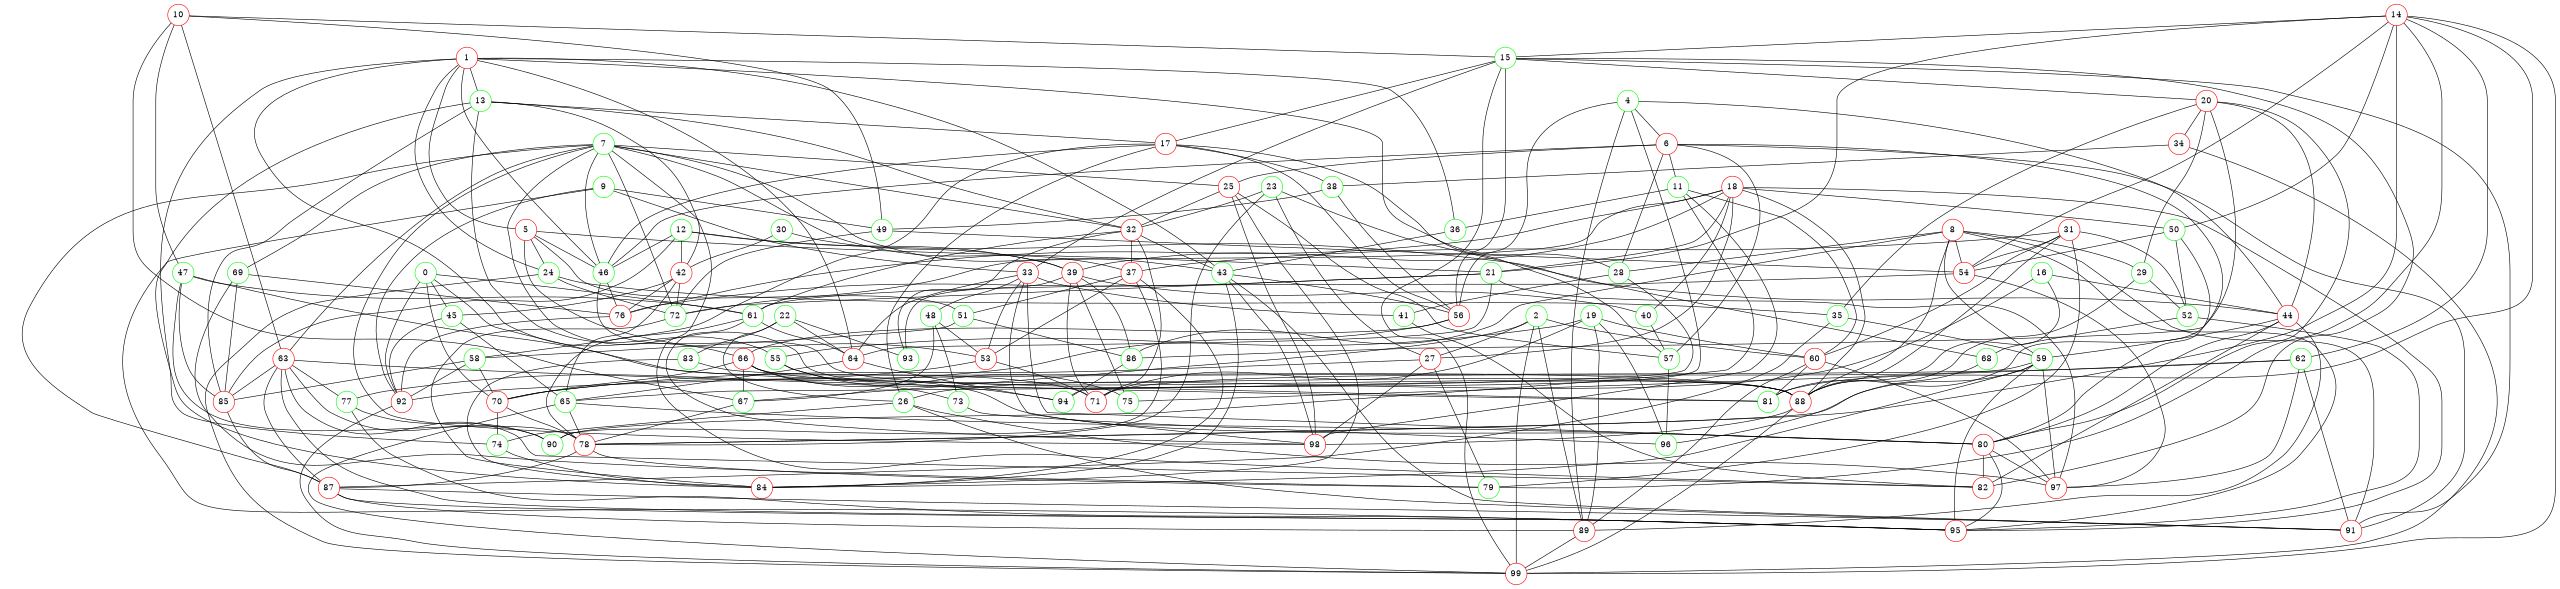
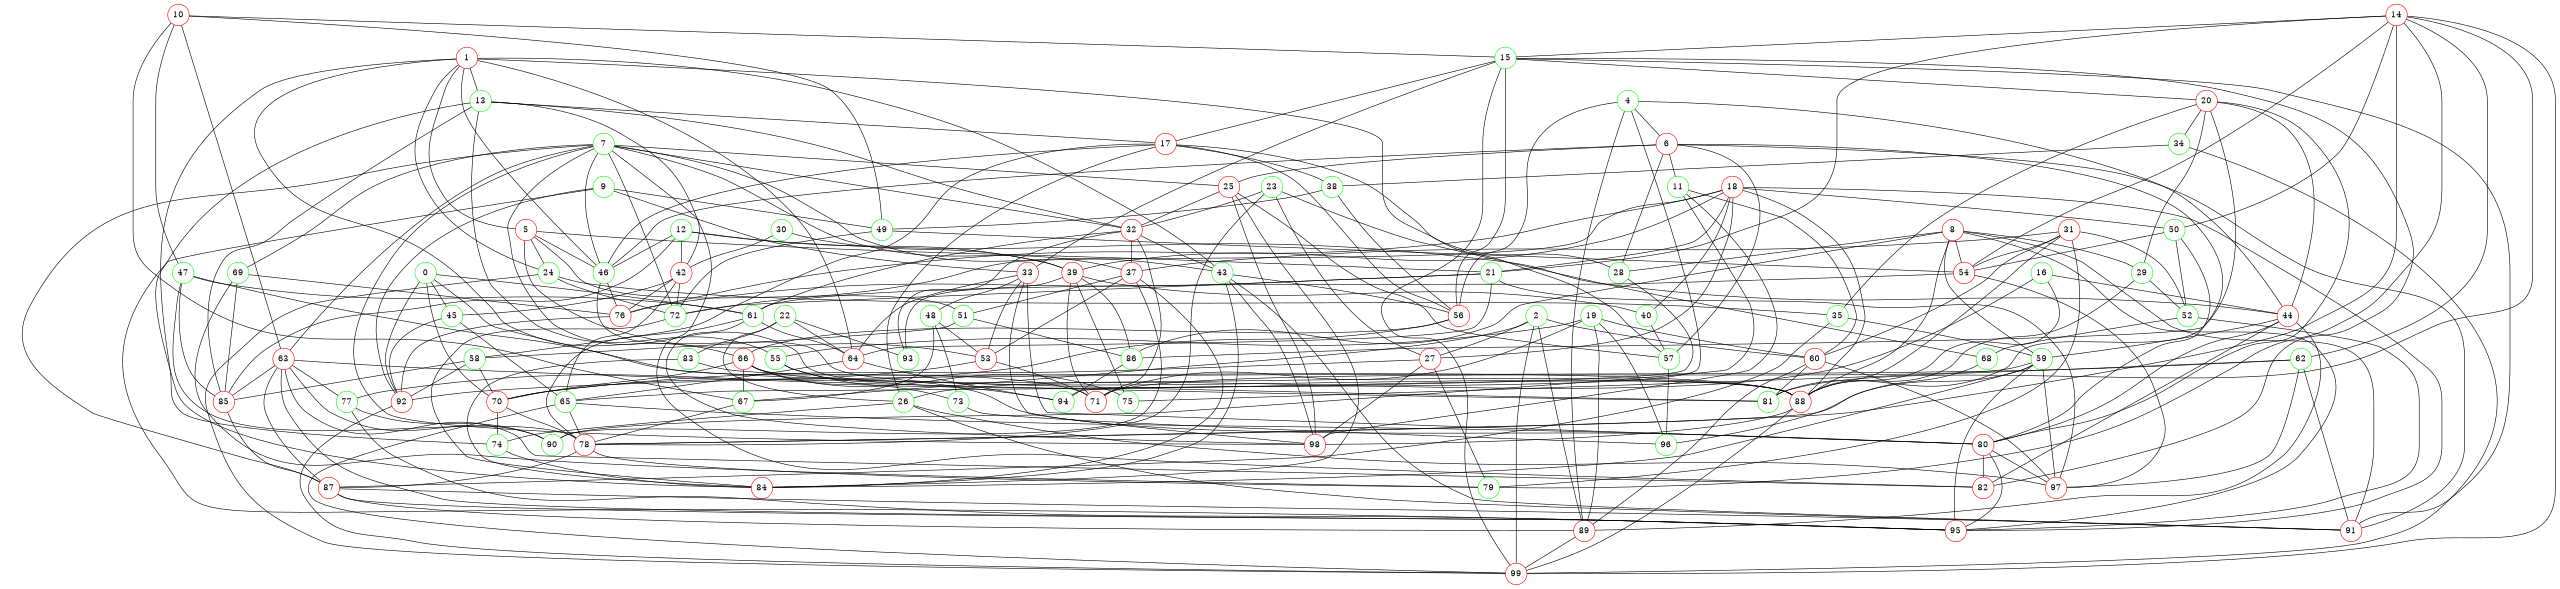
(2179, 144) -> (2179, 144)
(1455, 230) -> none
(1404, 316) -> none
